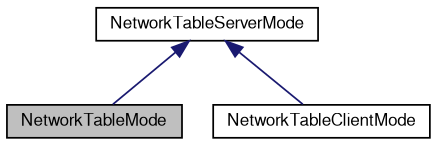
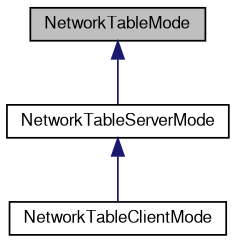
(144, 78) -> (118, 82)
